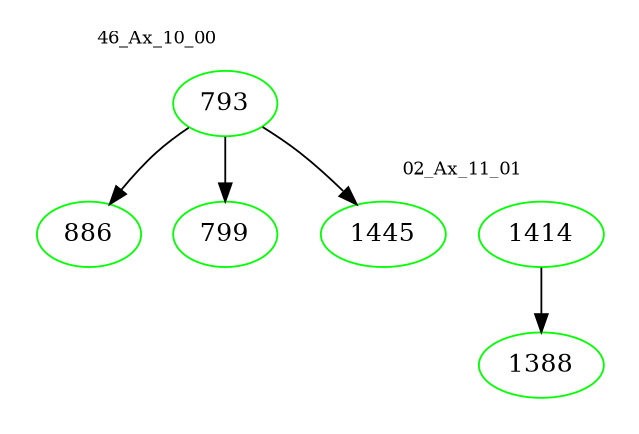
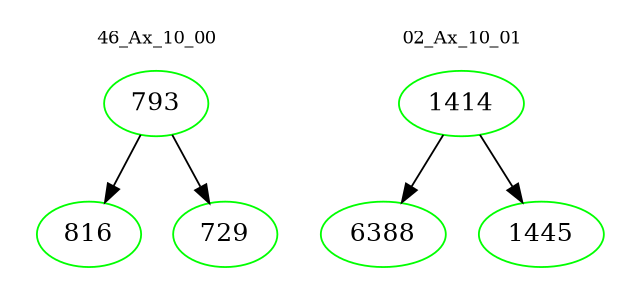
(319, 168) -> (496, 161)
(462, 170) -> (462, 39)
(89, 234) -> (89, 234)
(225, 234) -> (225, 234)
(541, 365) -> (383, 234)
